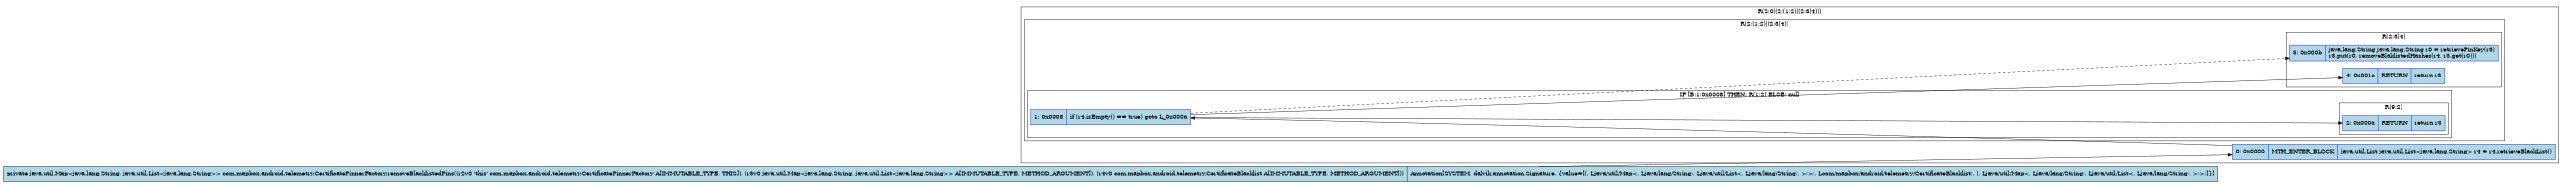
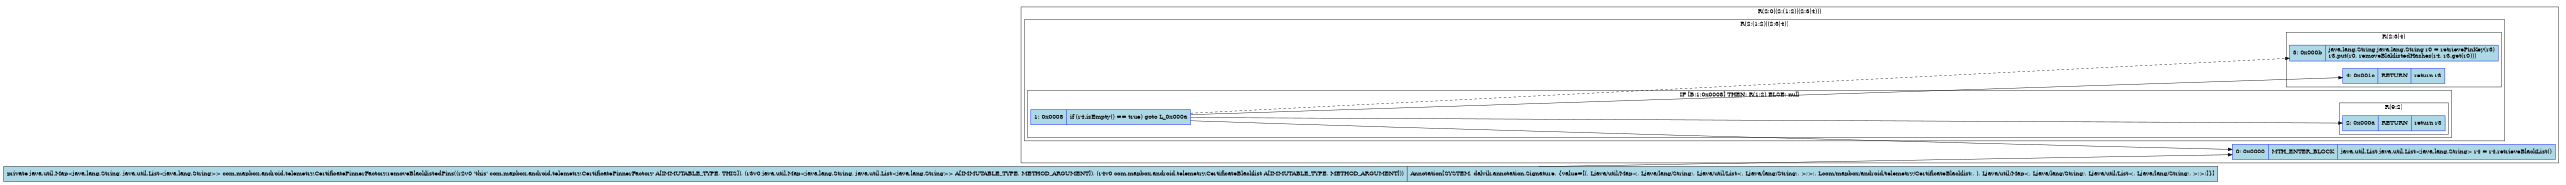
(1714, 131) -> (1657, 135)
